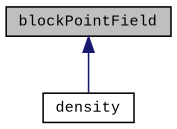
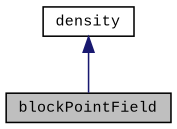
(89, 73) -> (89, 73)
